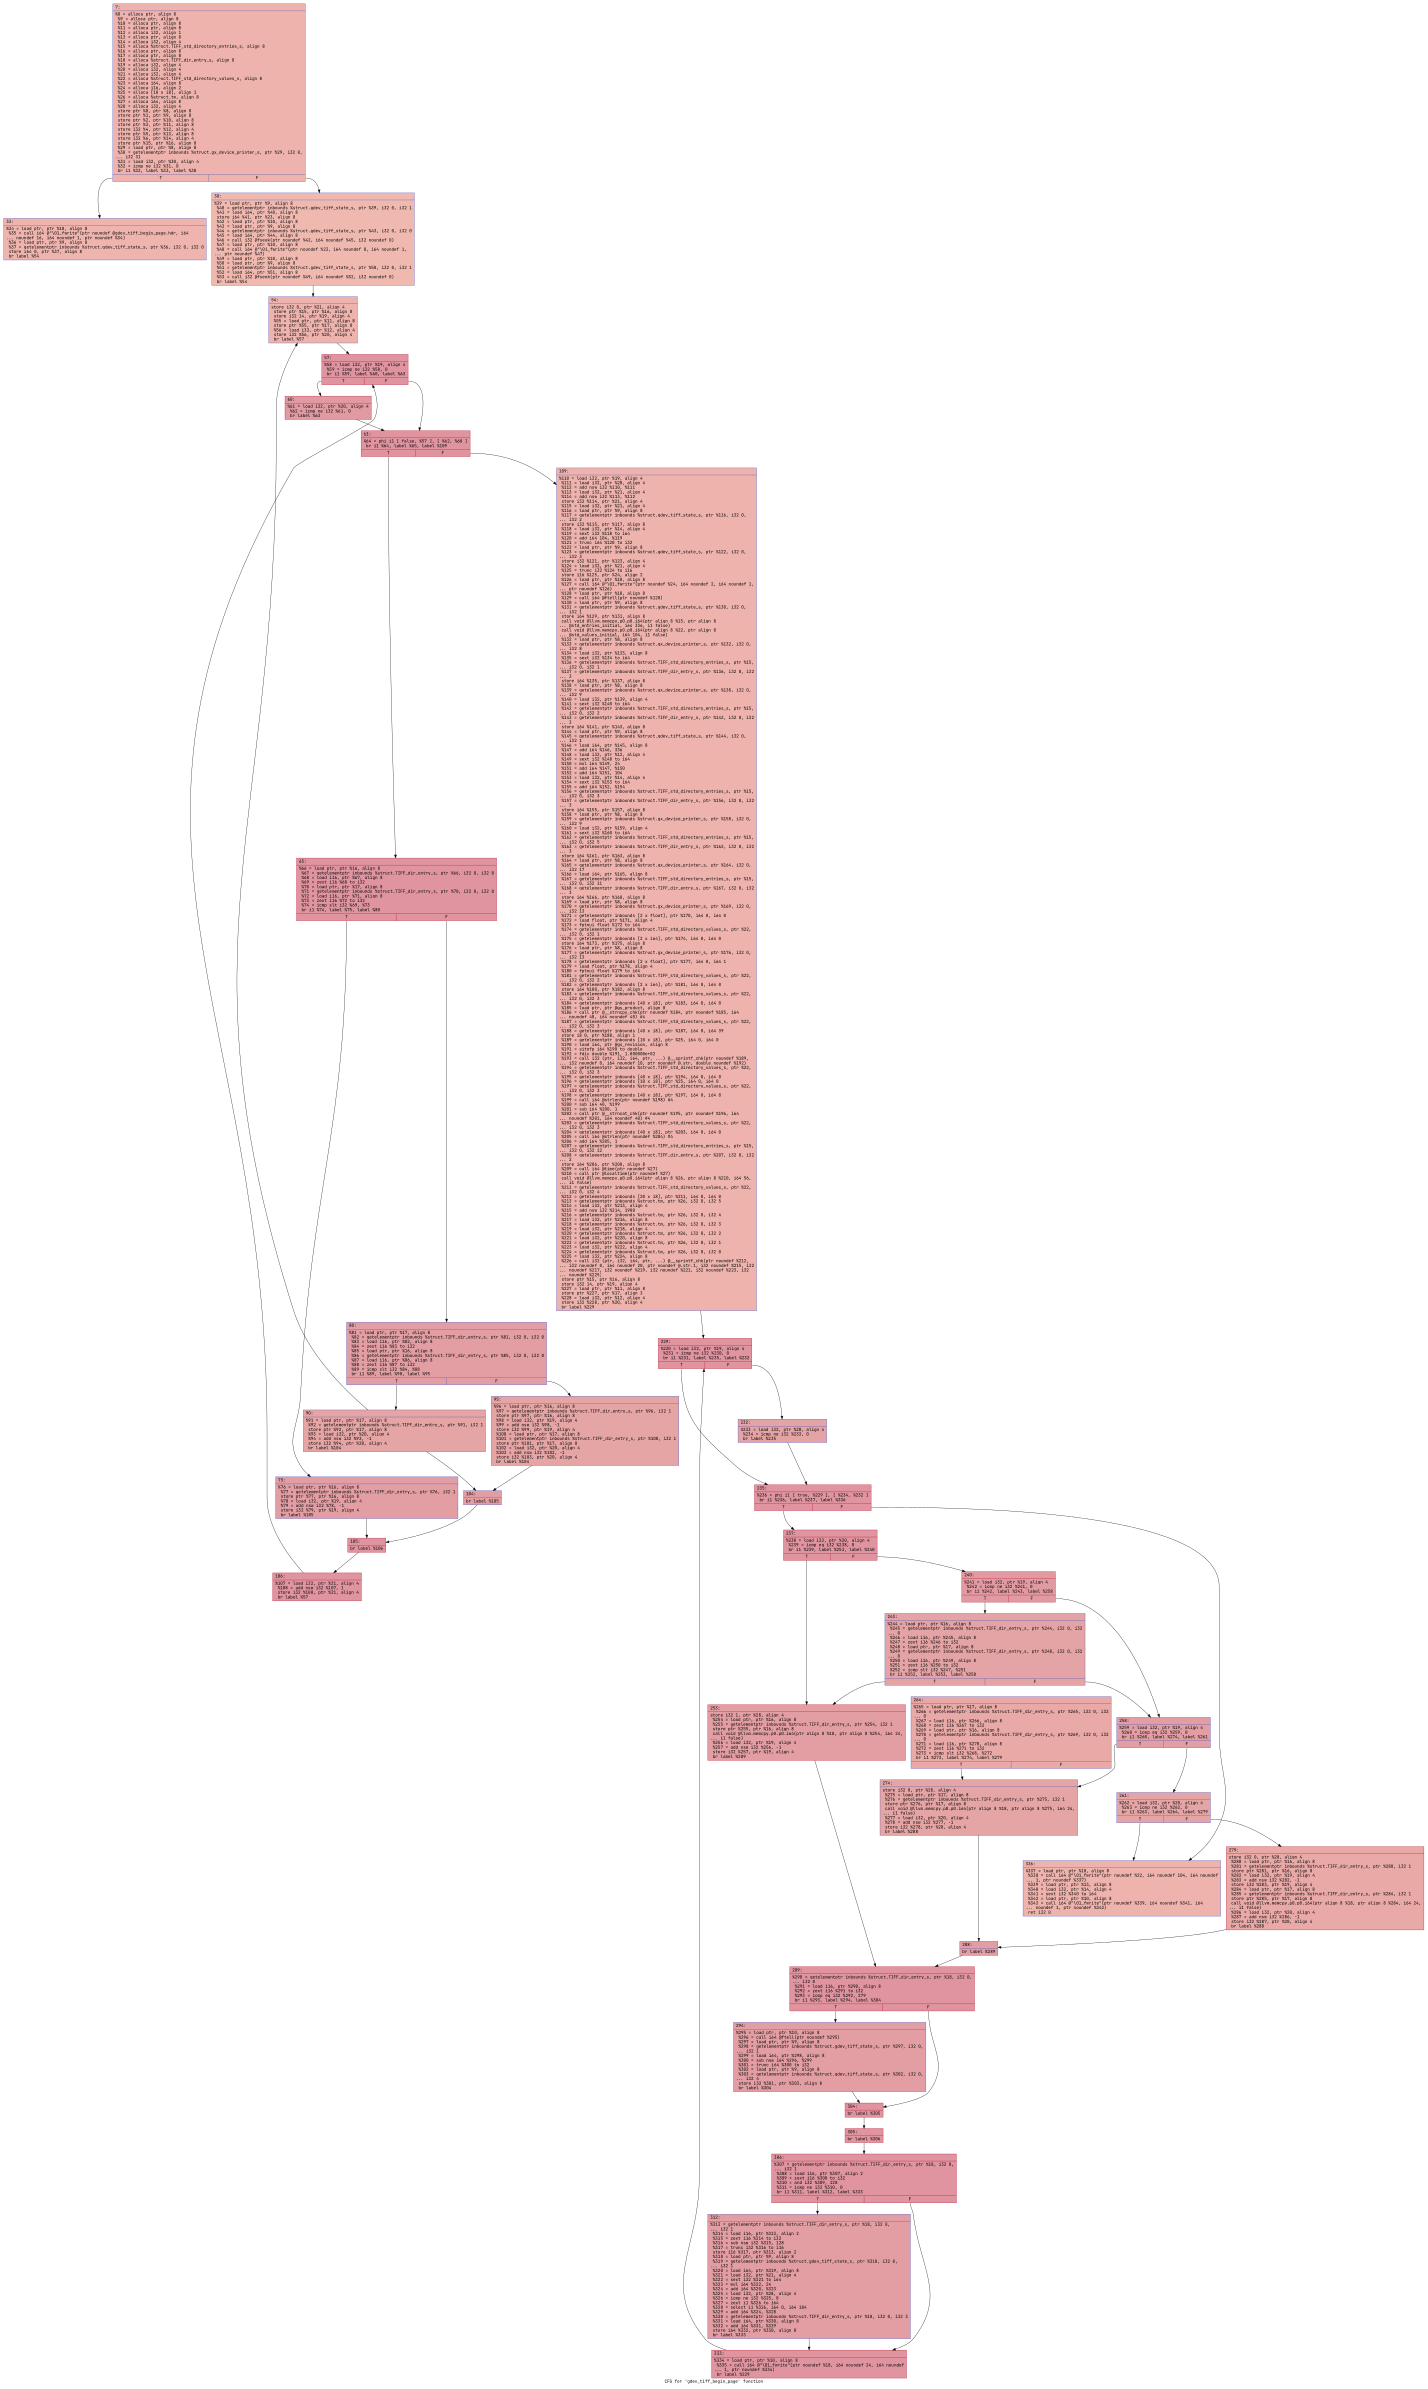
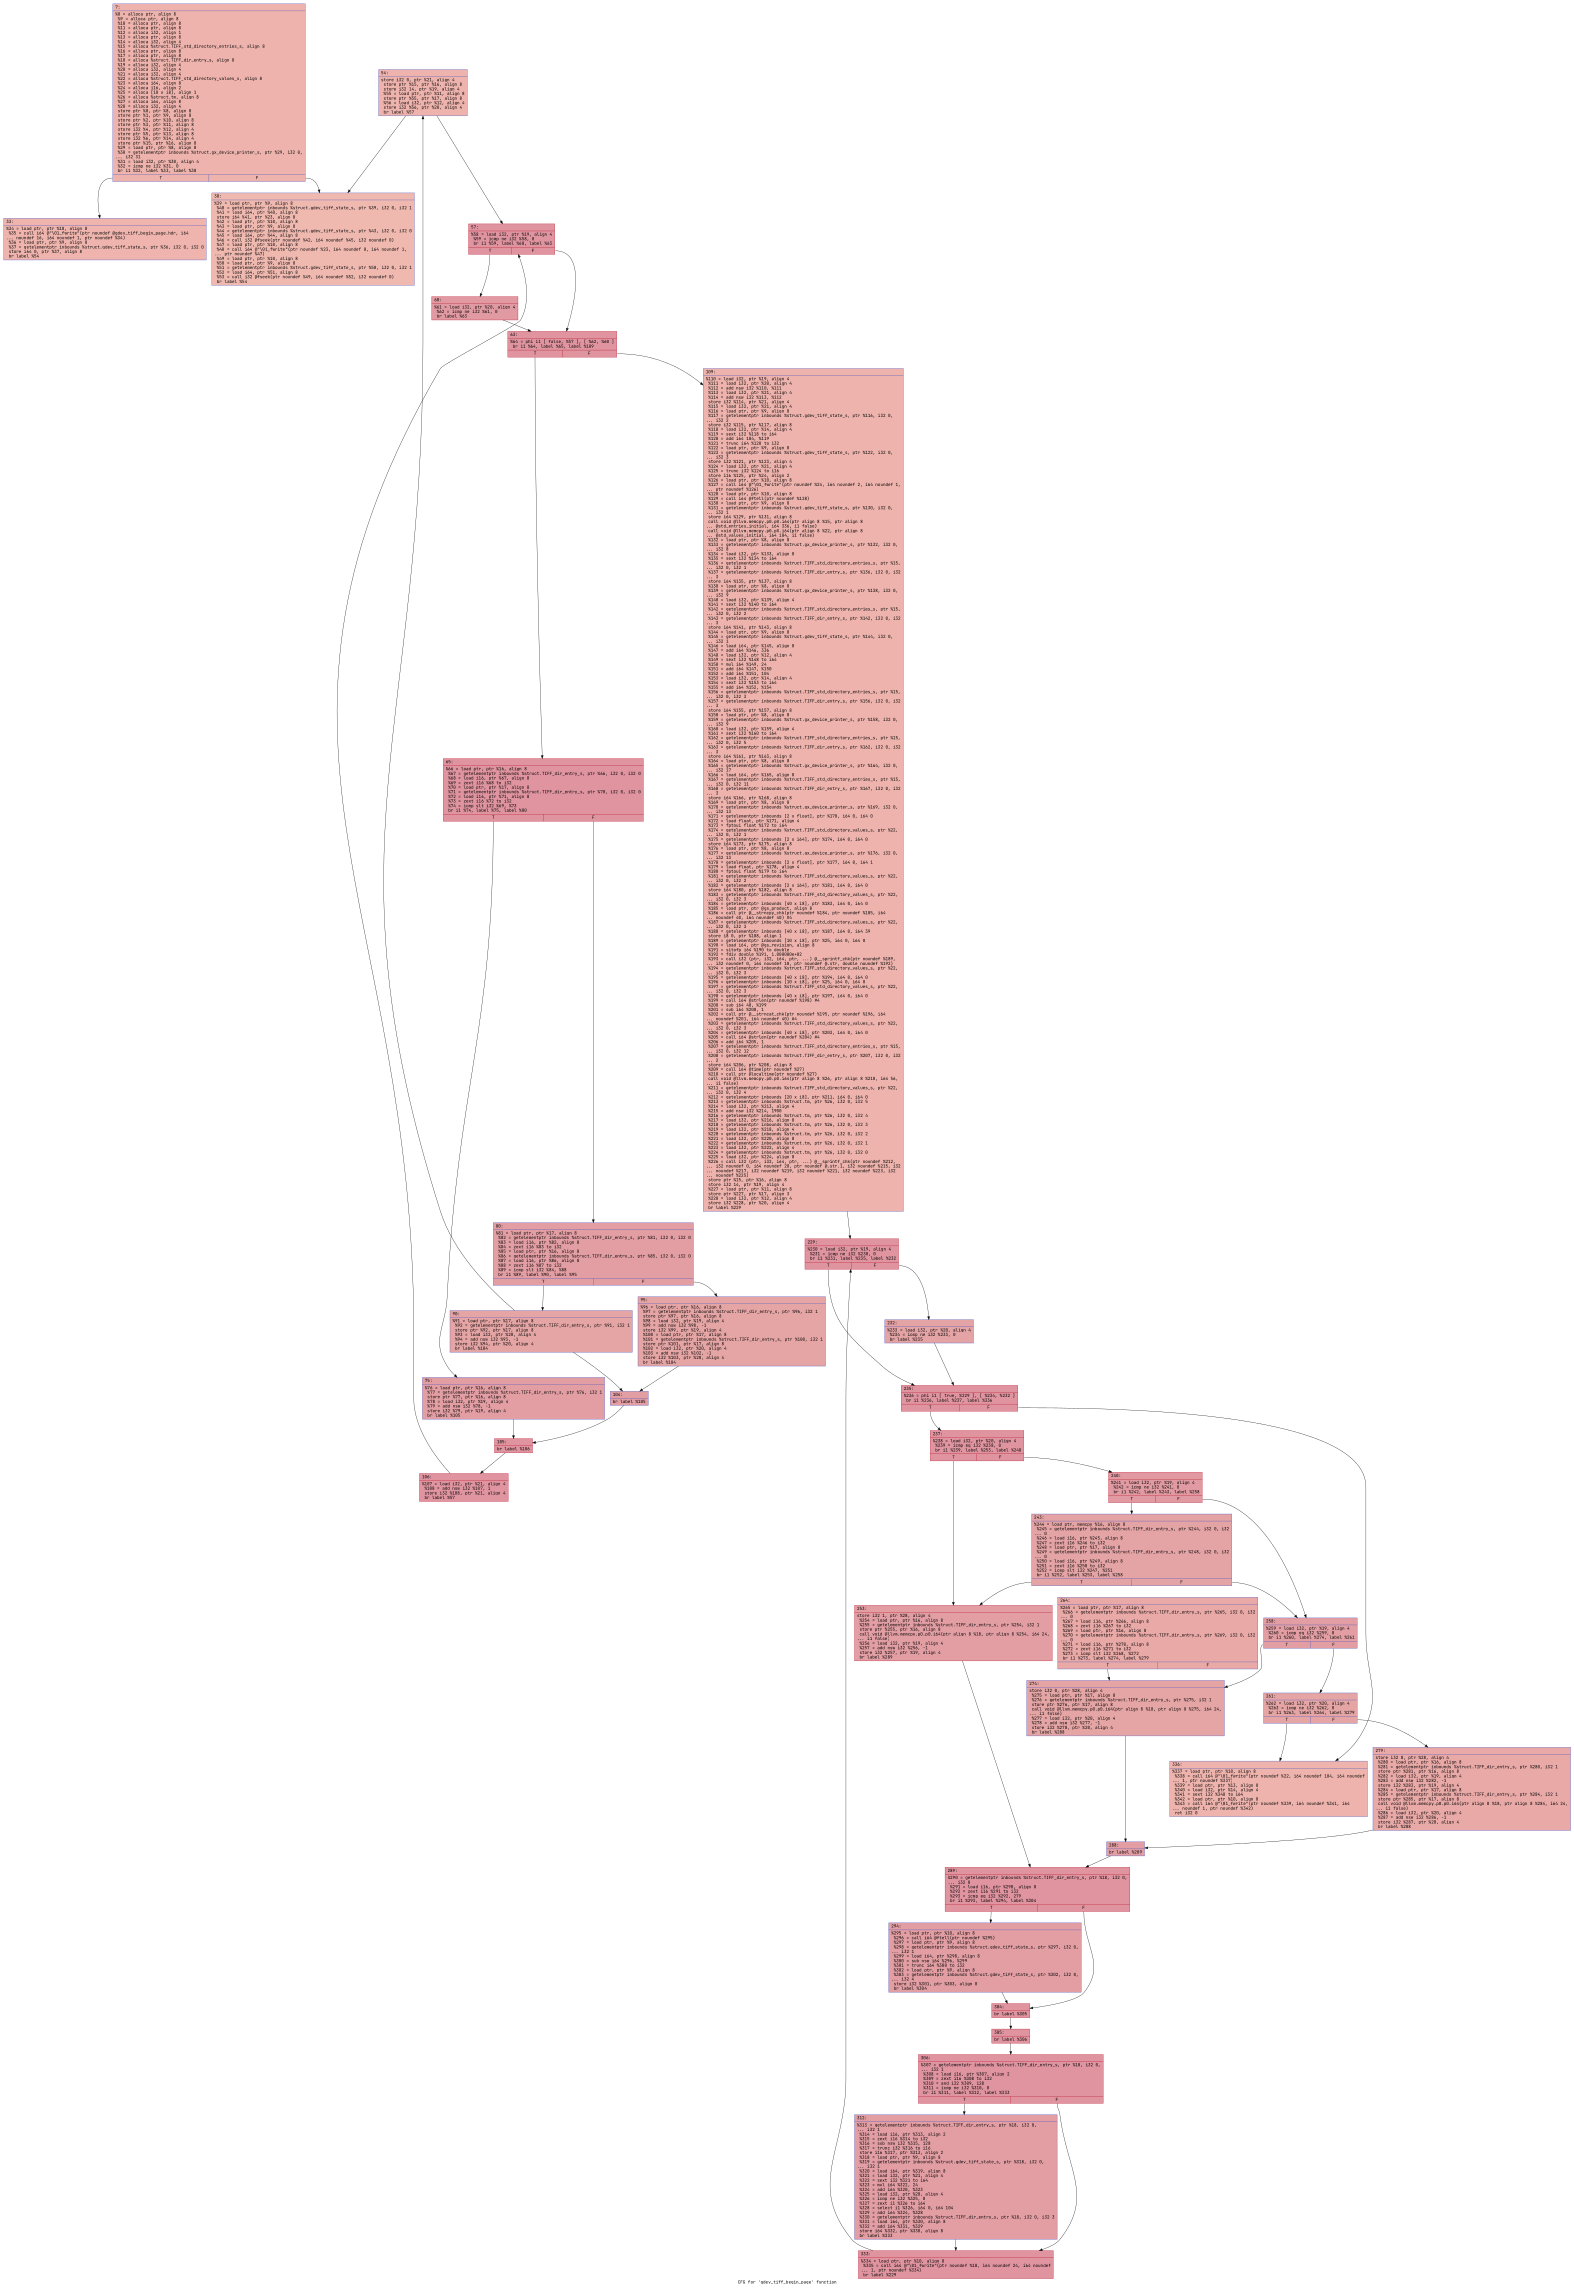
(313, 289) -> (378, 153)
(929, 1624) -> (1080, 1524)
(1325, 1888) -> (1472, 1789)
